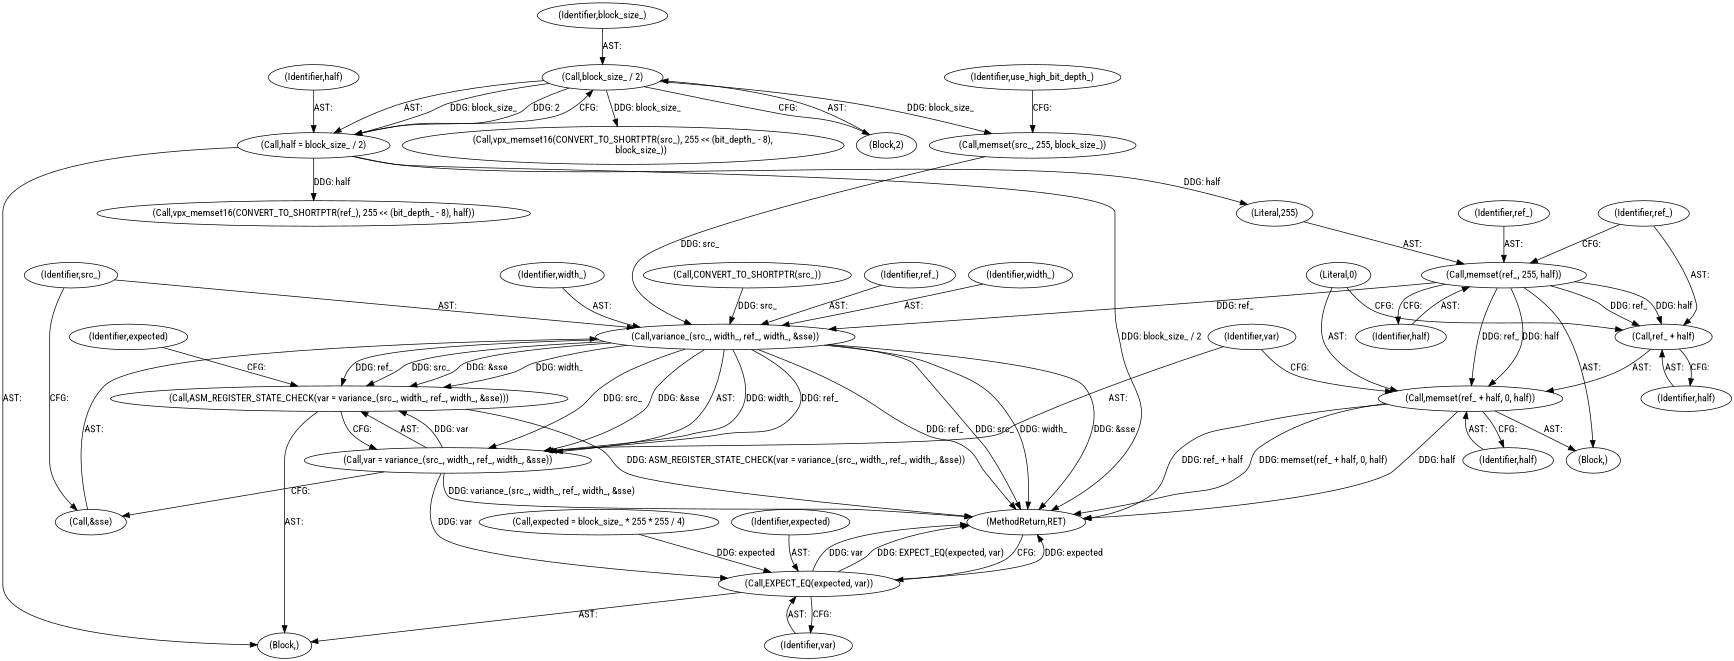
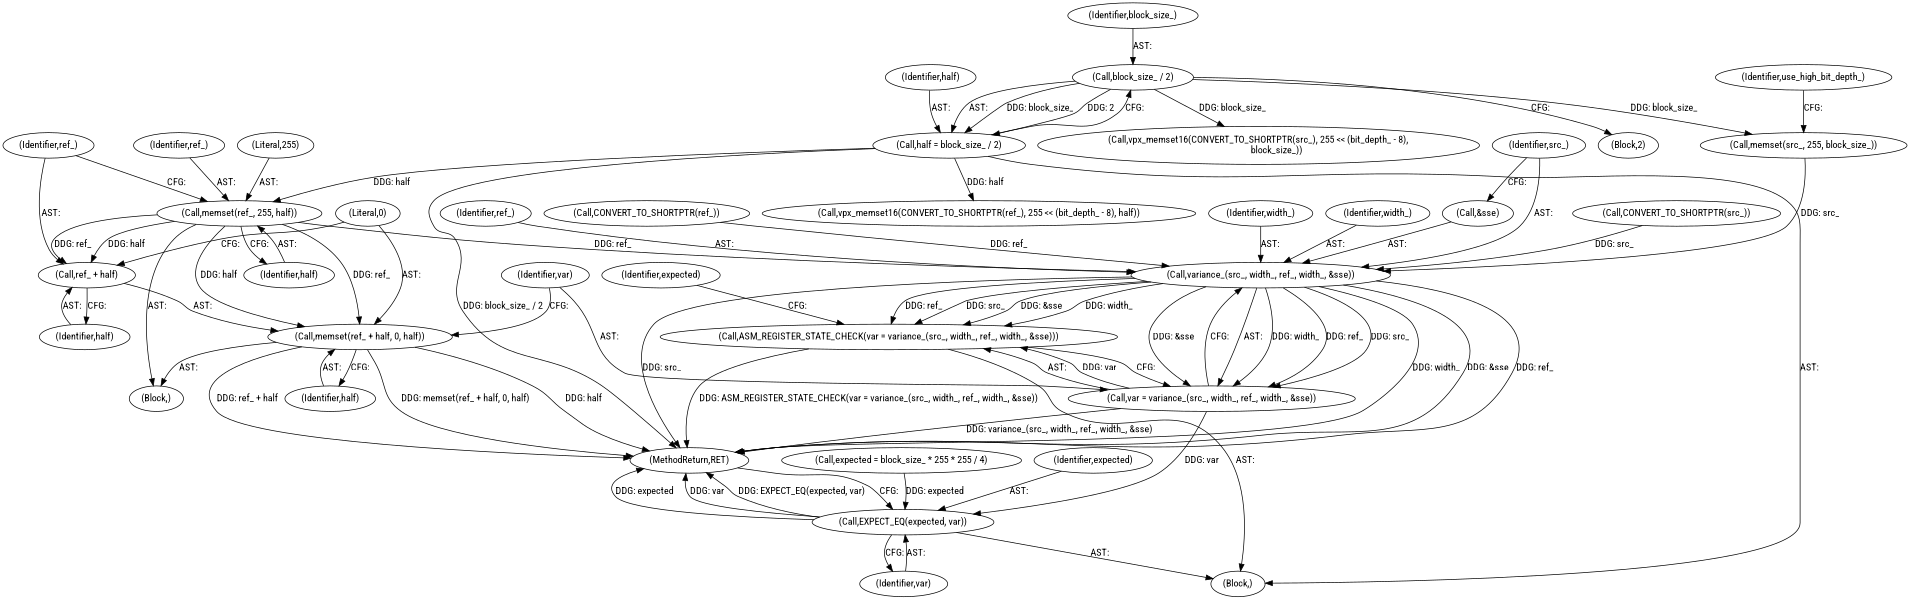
(777, 97) -> none
(797, 170) -> (576, 161)
none -> (647, 213)
(257, 493) -> (1207, 334)
